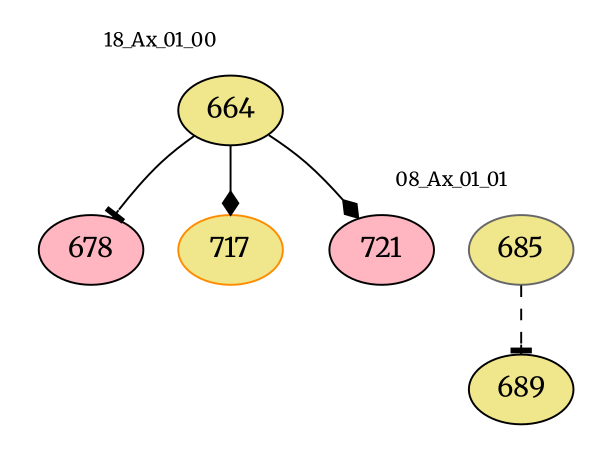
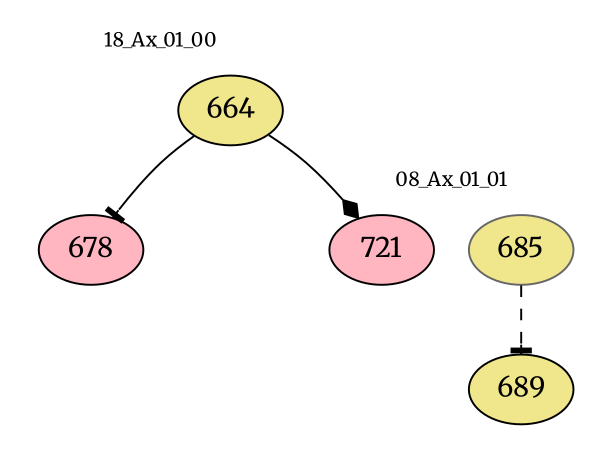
(231, 250) -> none
